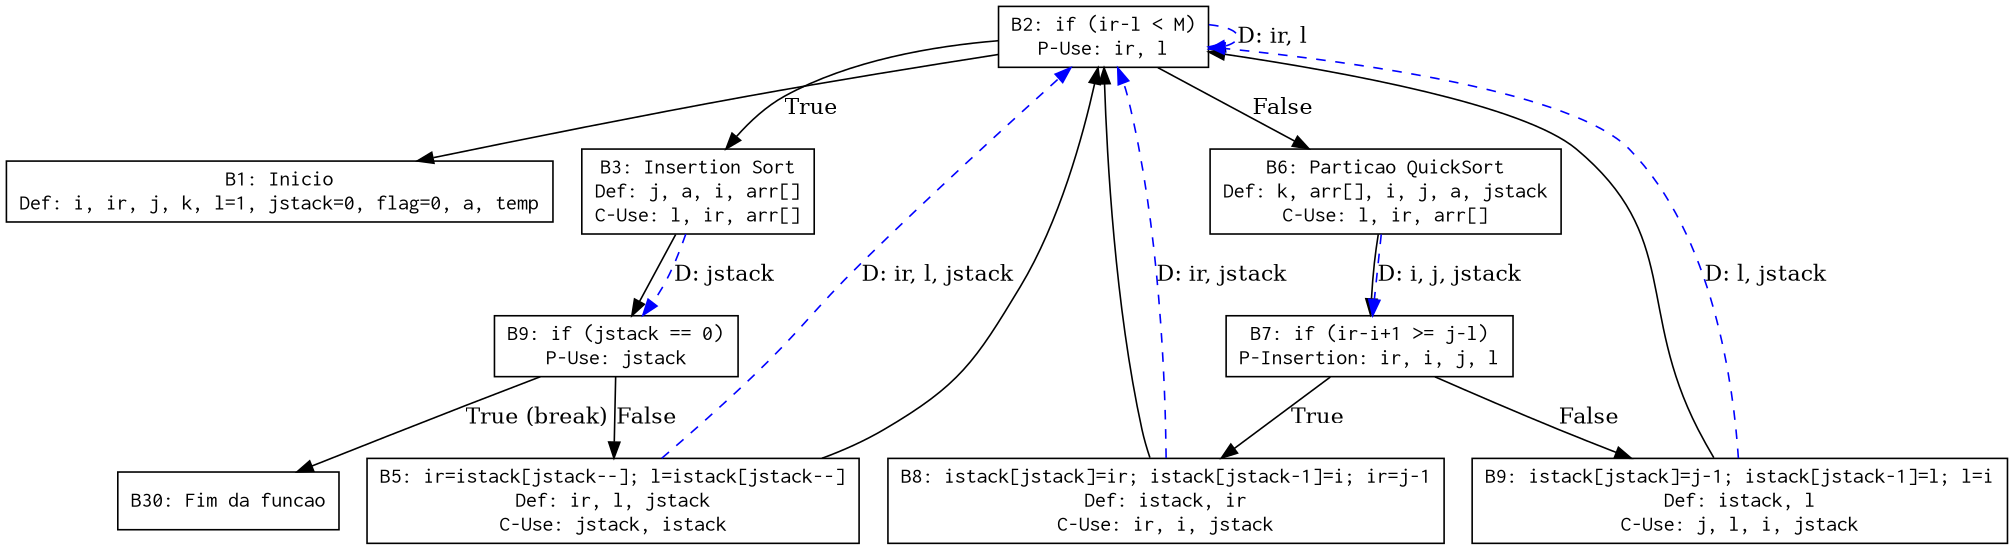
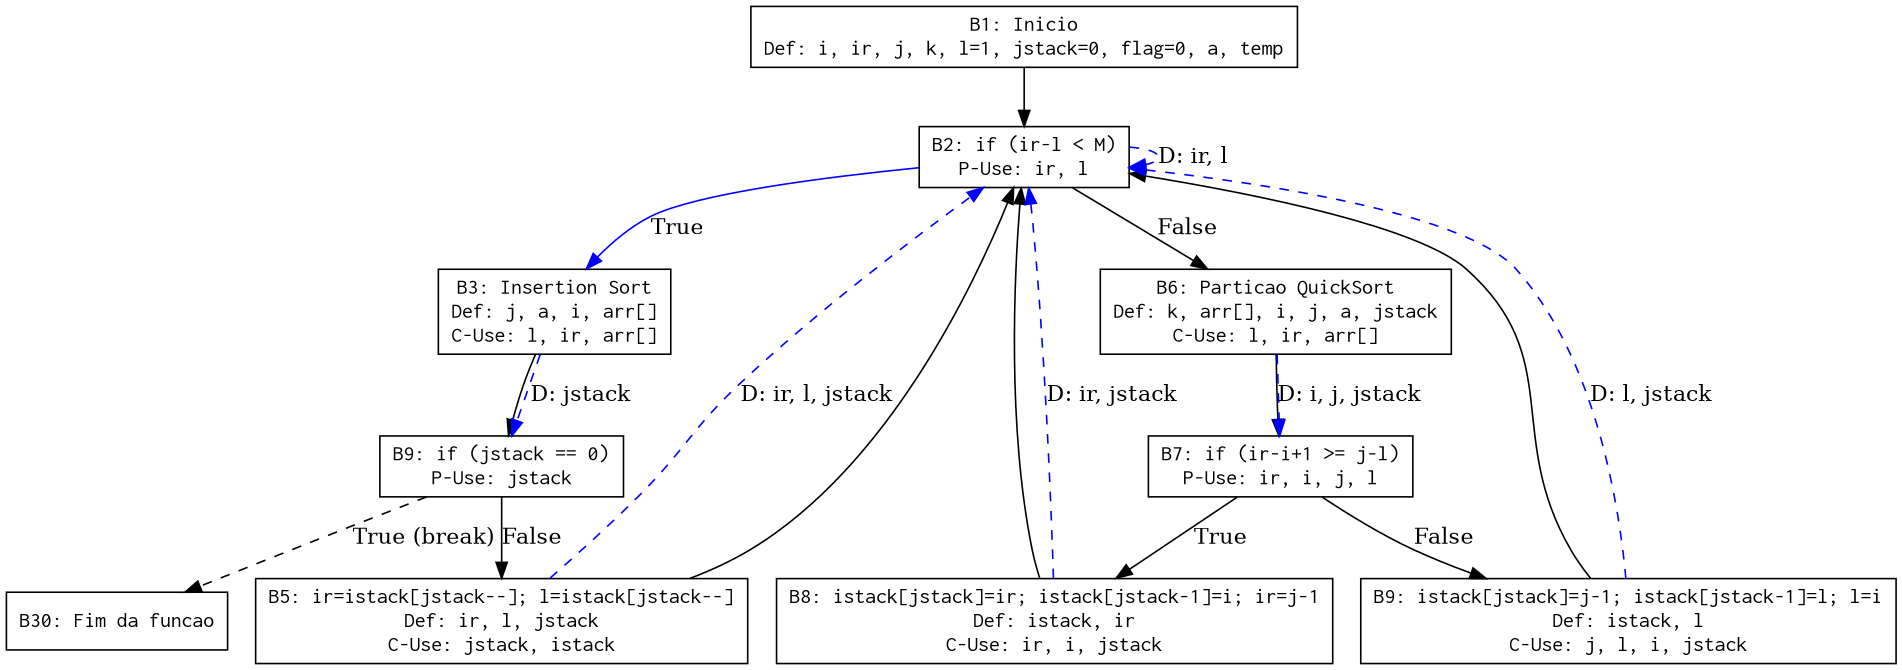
(858, 66) -> (750, 190)
(715, 102) -> (1024, 89)
(1370, 346) -> (1281, 466)
(426, 421) -> (313, 541)
